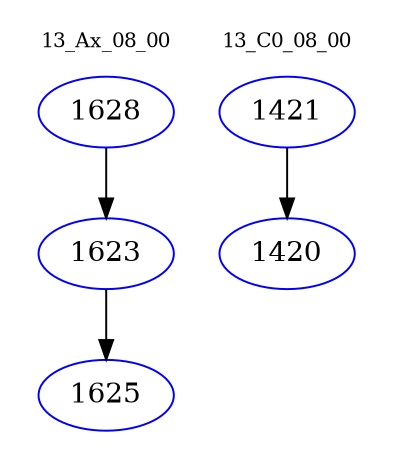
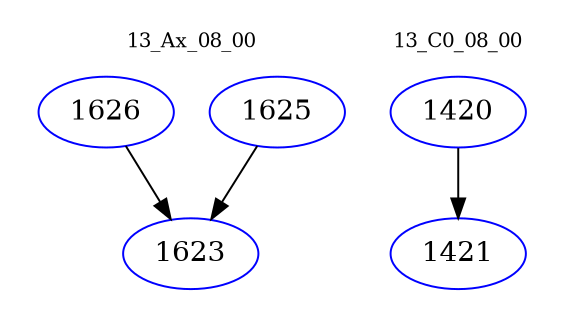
(106, 112) -> (106, 112)
(287, 173) -> (458, 173)
(106, 315) -> (240, 174)
